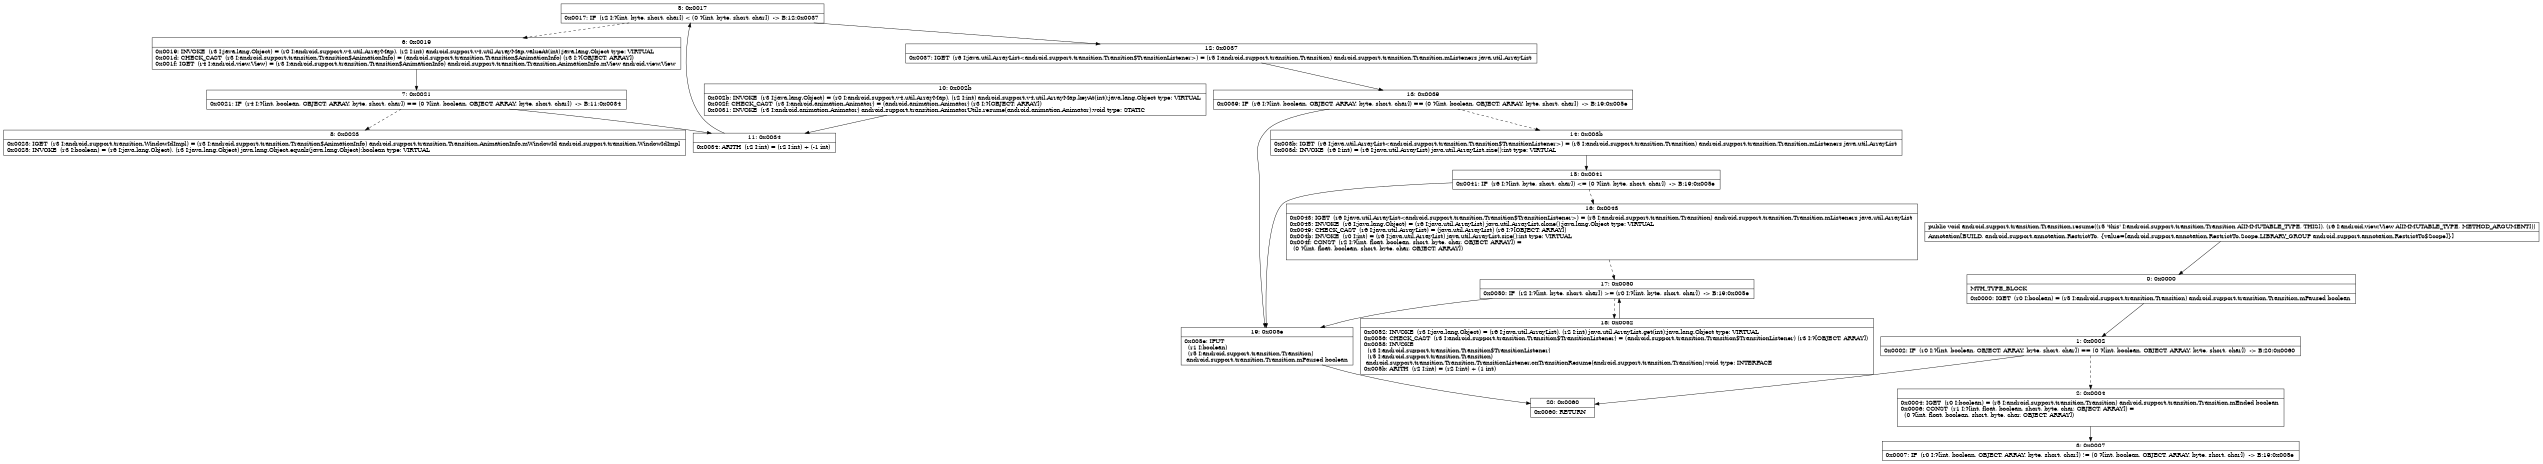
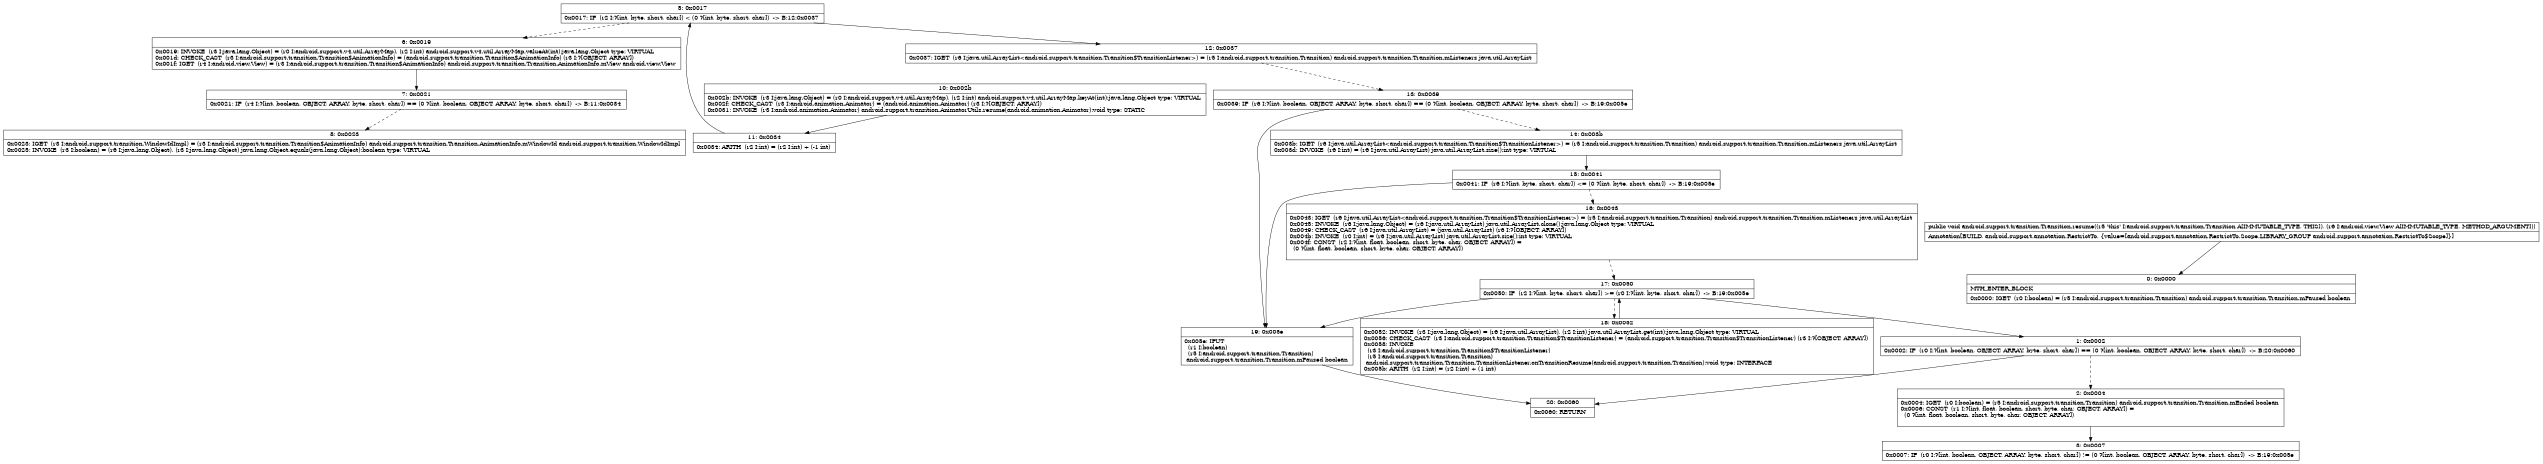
(1320, 76) -> (1320, 76)
(608, 120) -> none
(1999, 289) -> (2002, 289)
(2125, 319) -> (1861, 316)
